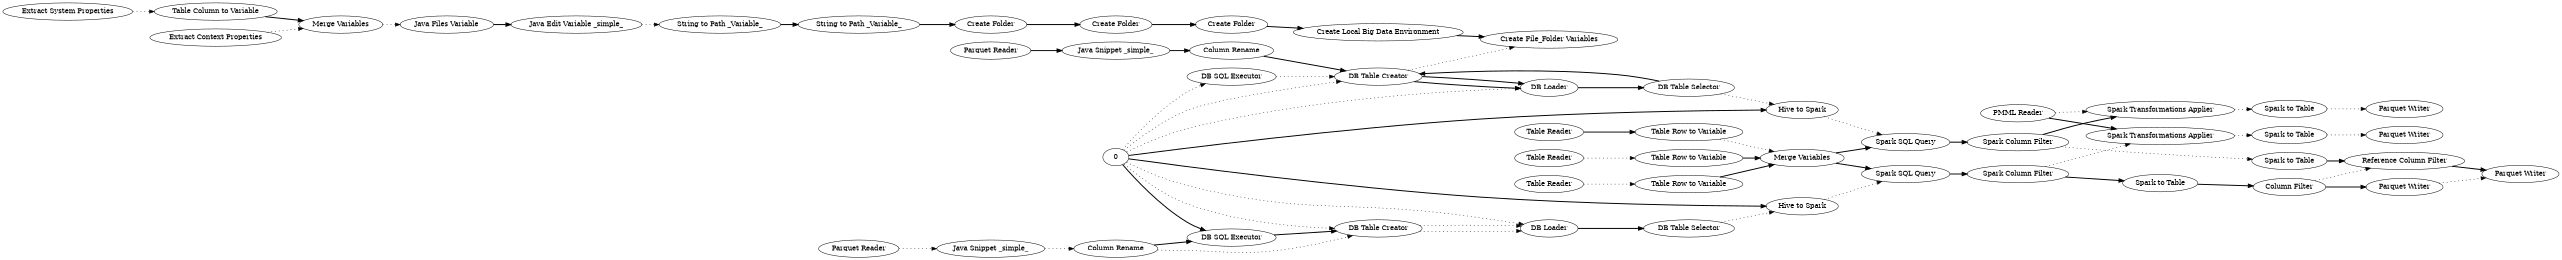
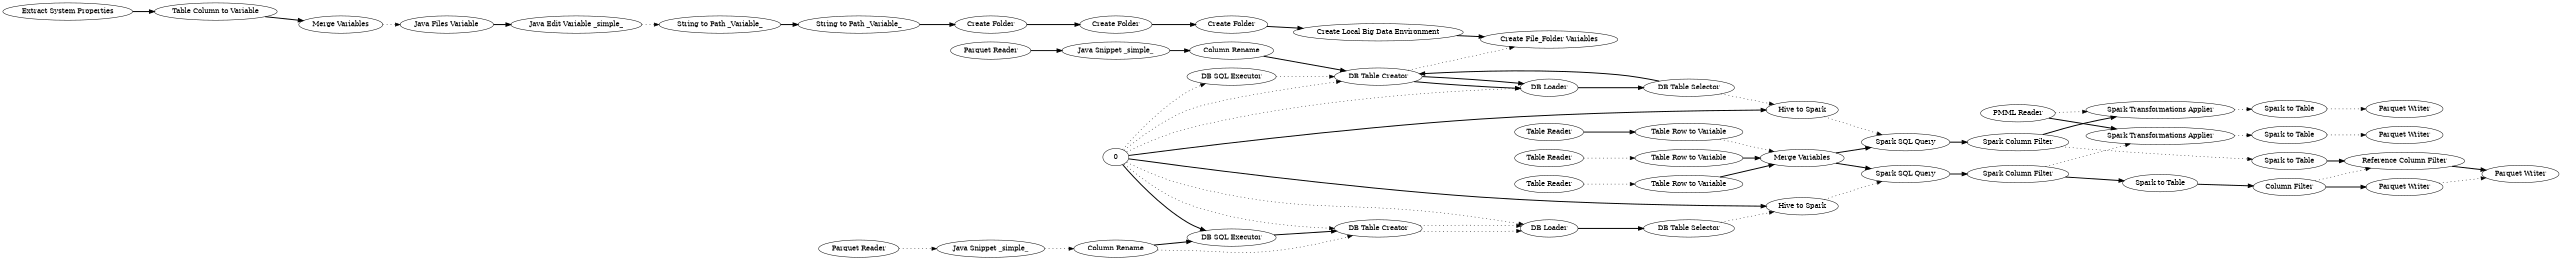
(141, 12) -> (141, 12)
(216, 38) -> none
